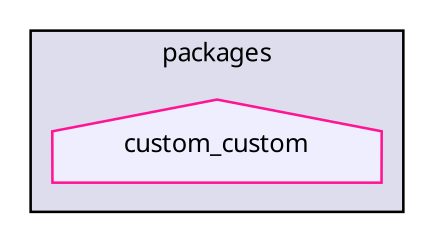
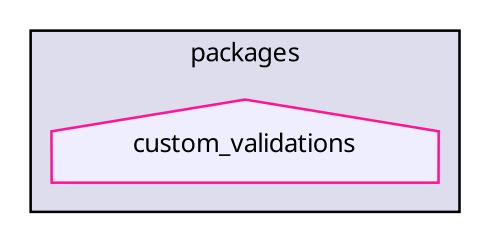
(217, 146) -> (245, 146)
